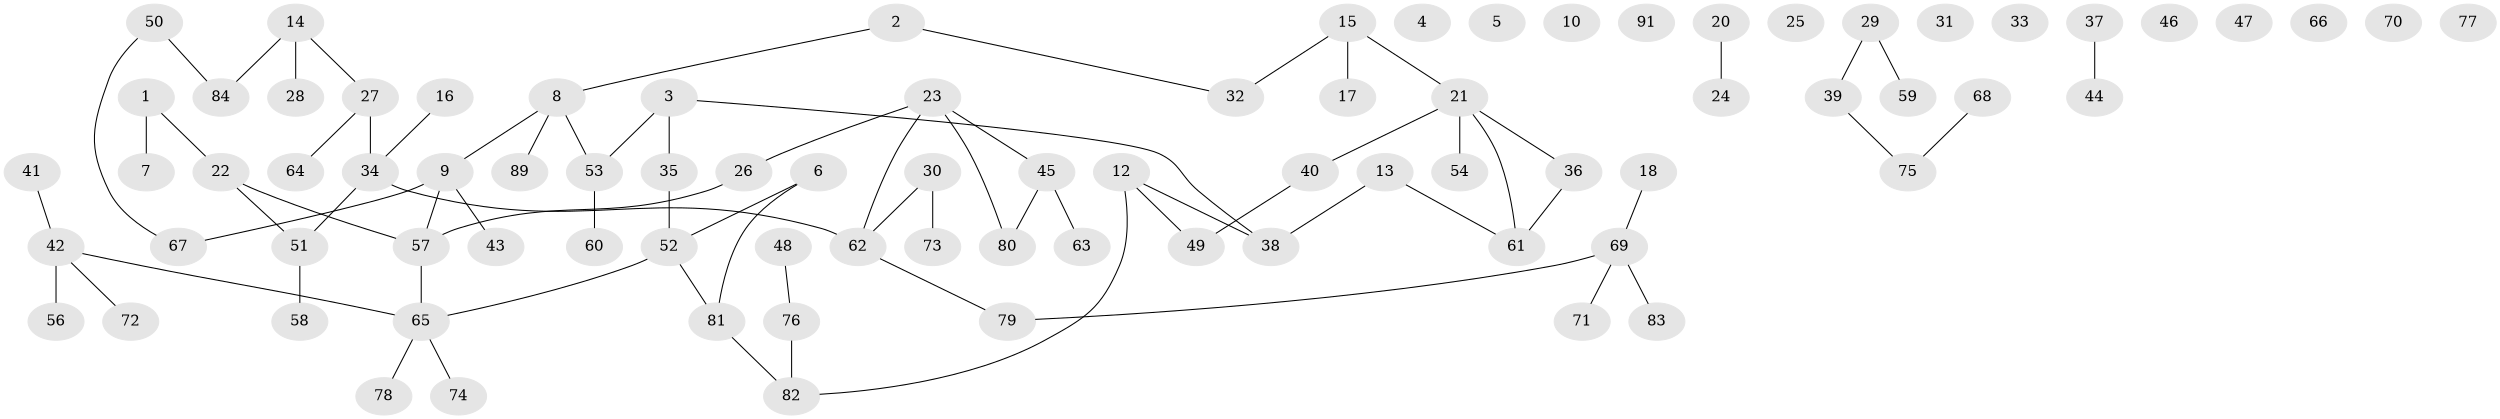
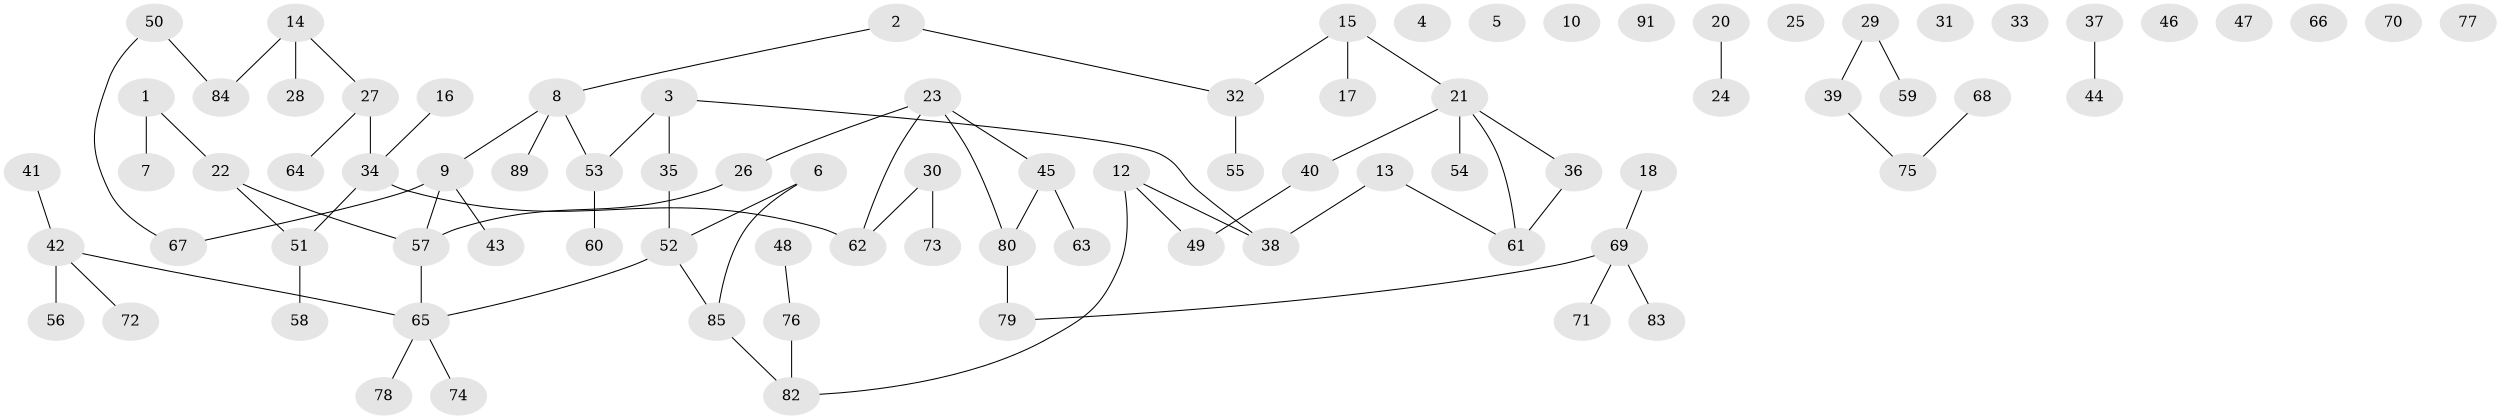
none -> (1236, 172)
(933, 284) -> (1007, 284)
(717, 322) -> (717, 322)
